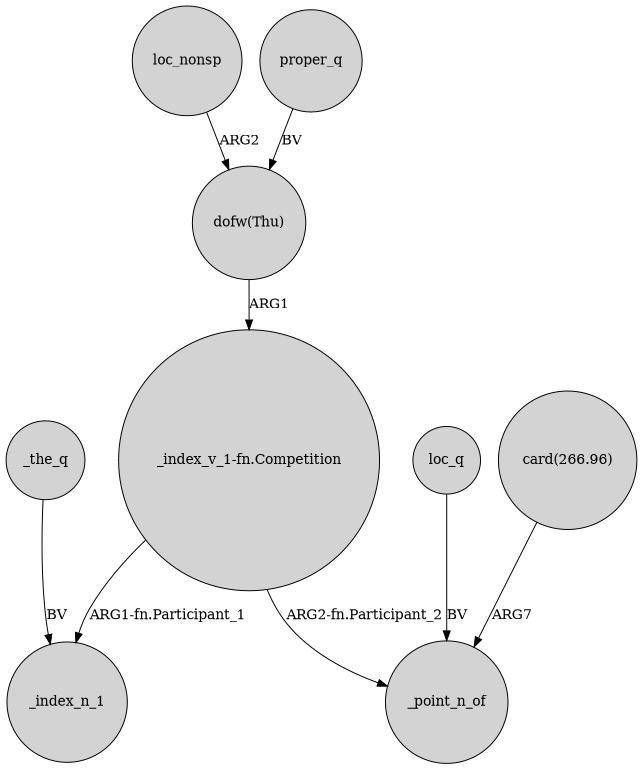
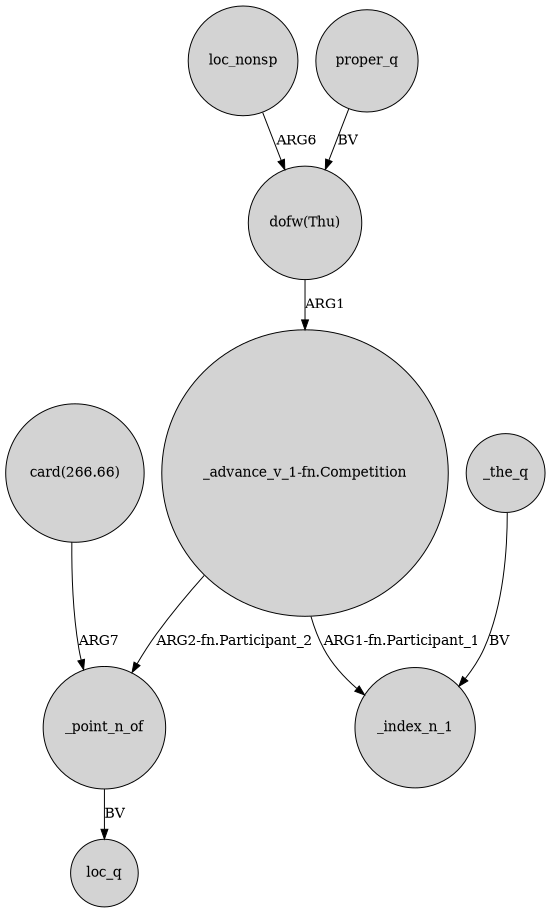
(240, 141) -> (297, 141)
(249, 460) -> (305, 473)
(568, 460) -> (75, 473)
(447, 563) -> (104, 809)
